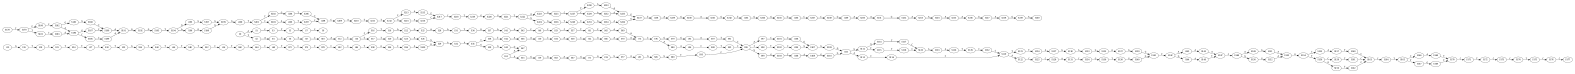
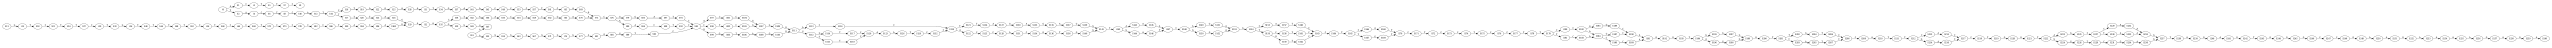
none -> (1523, 34)
